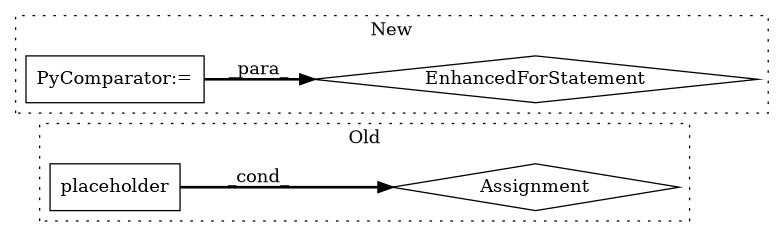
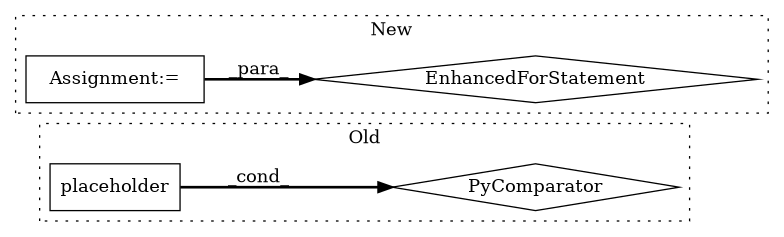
(115, 79) -> (115, 79)
(536, 187) -> (536, 187)
